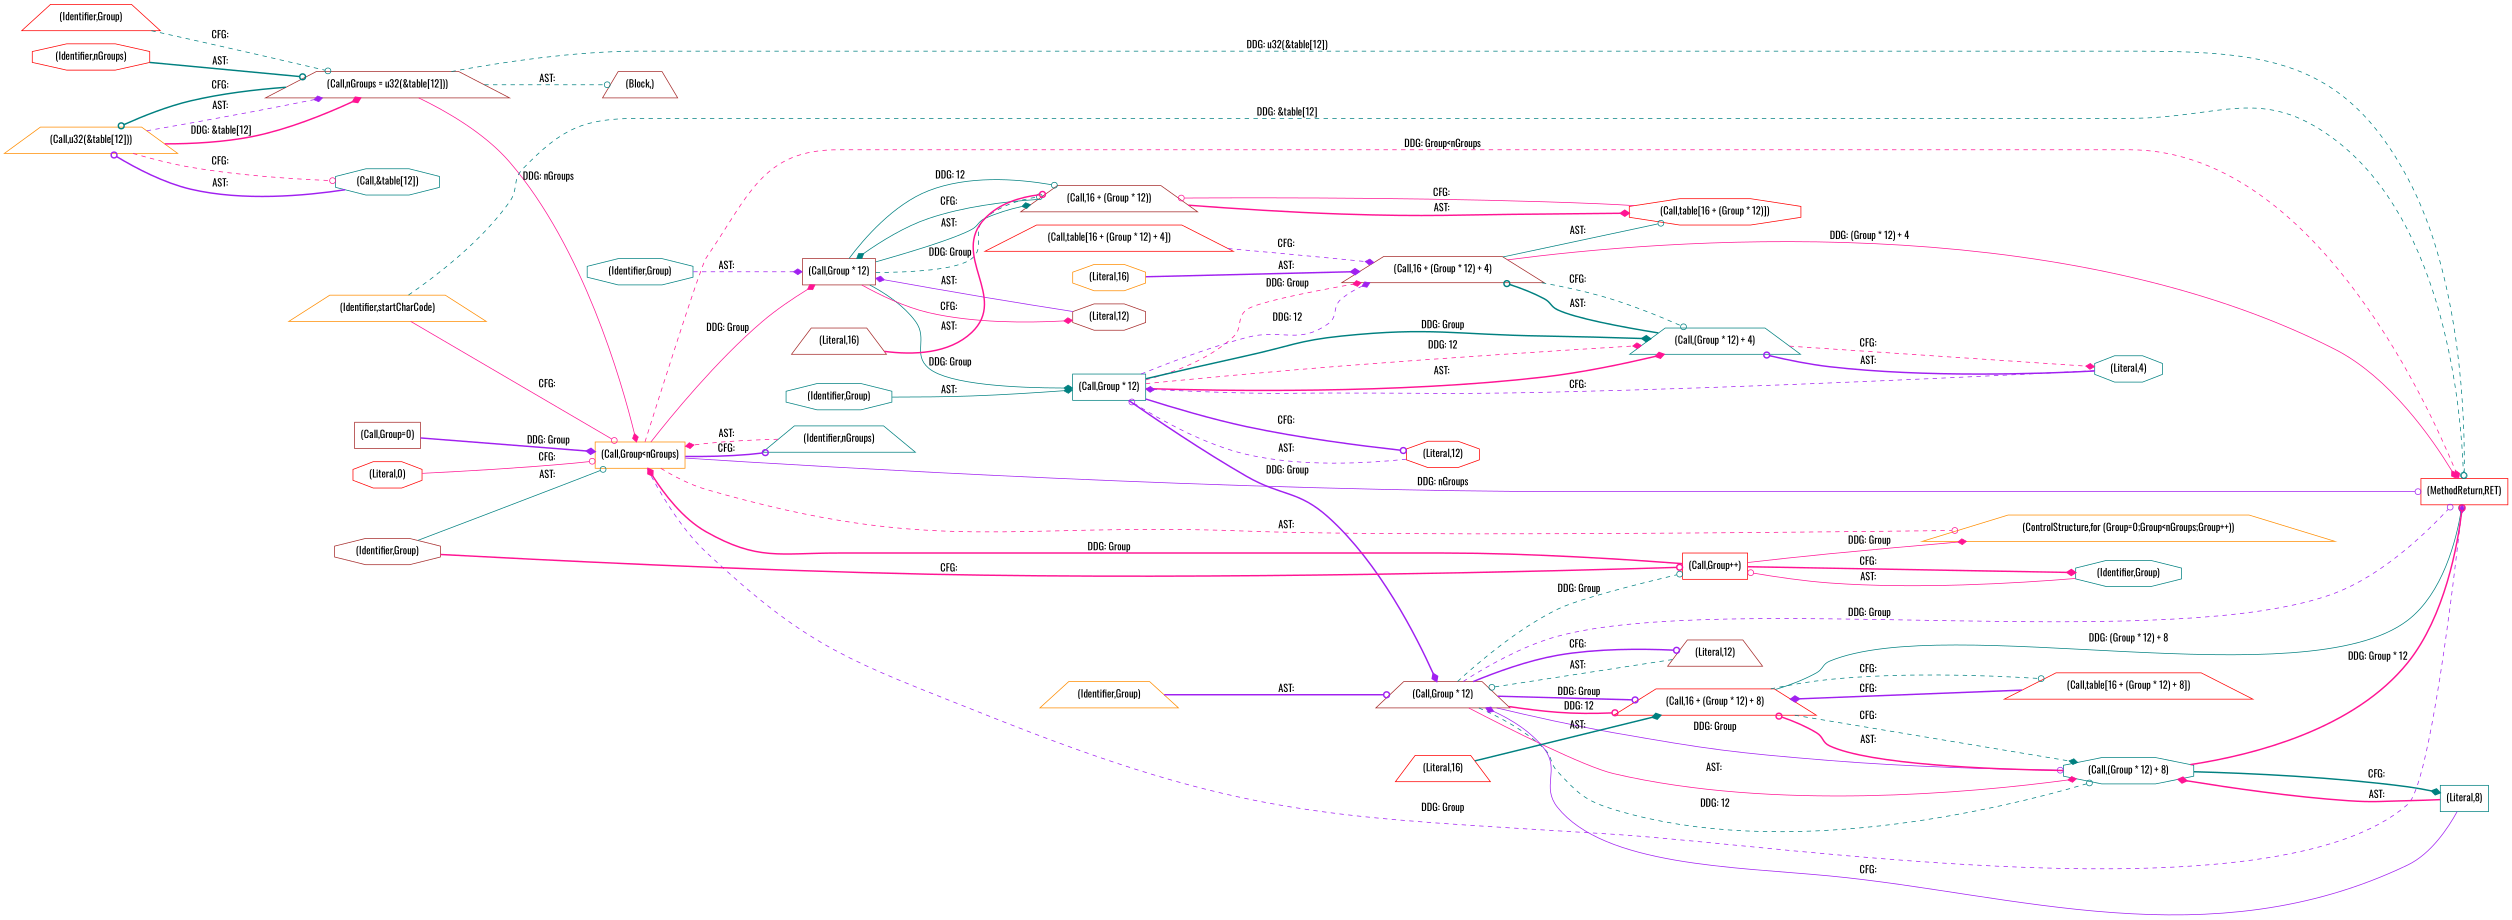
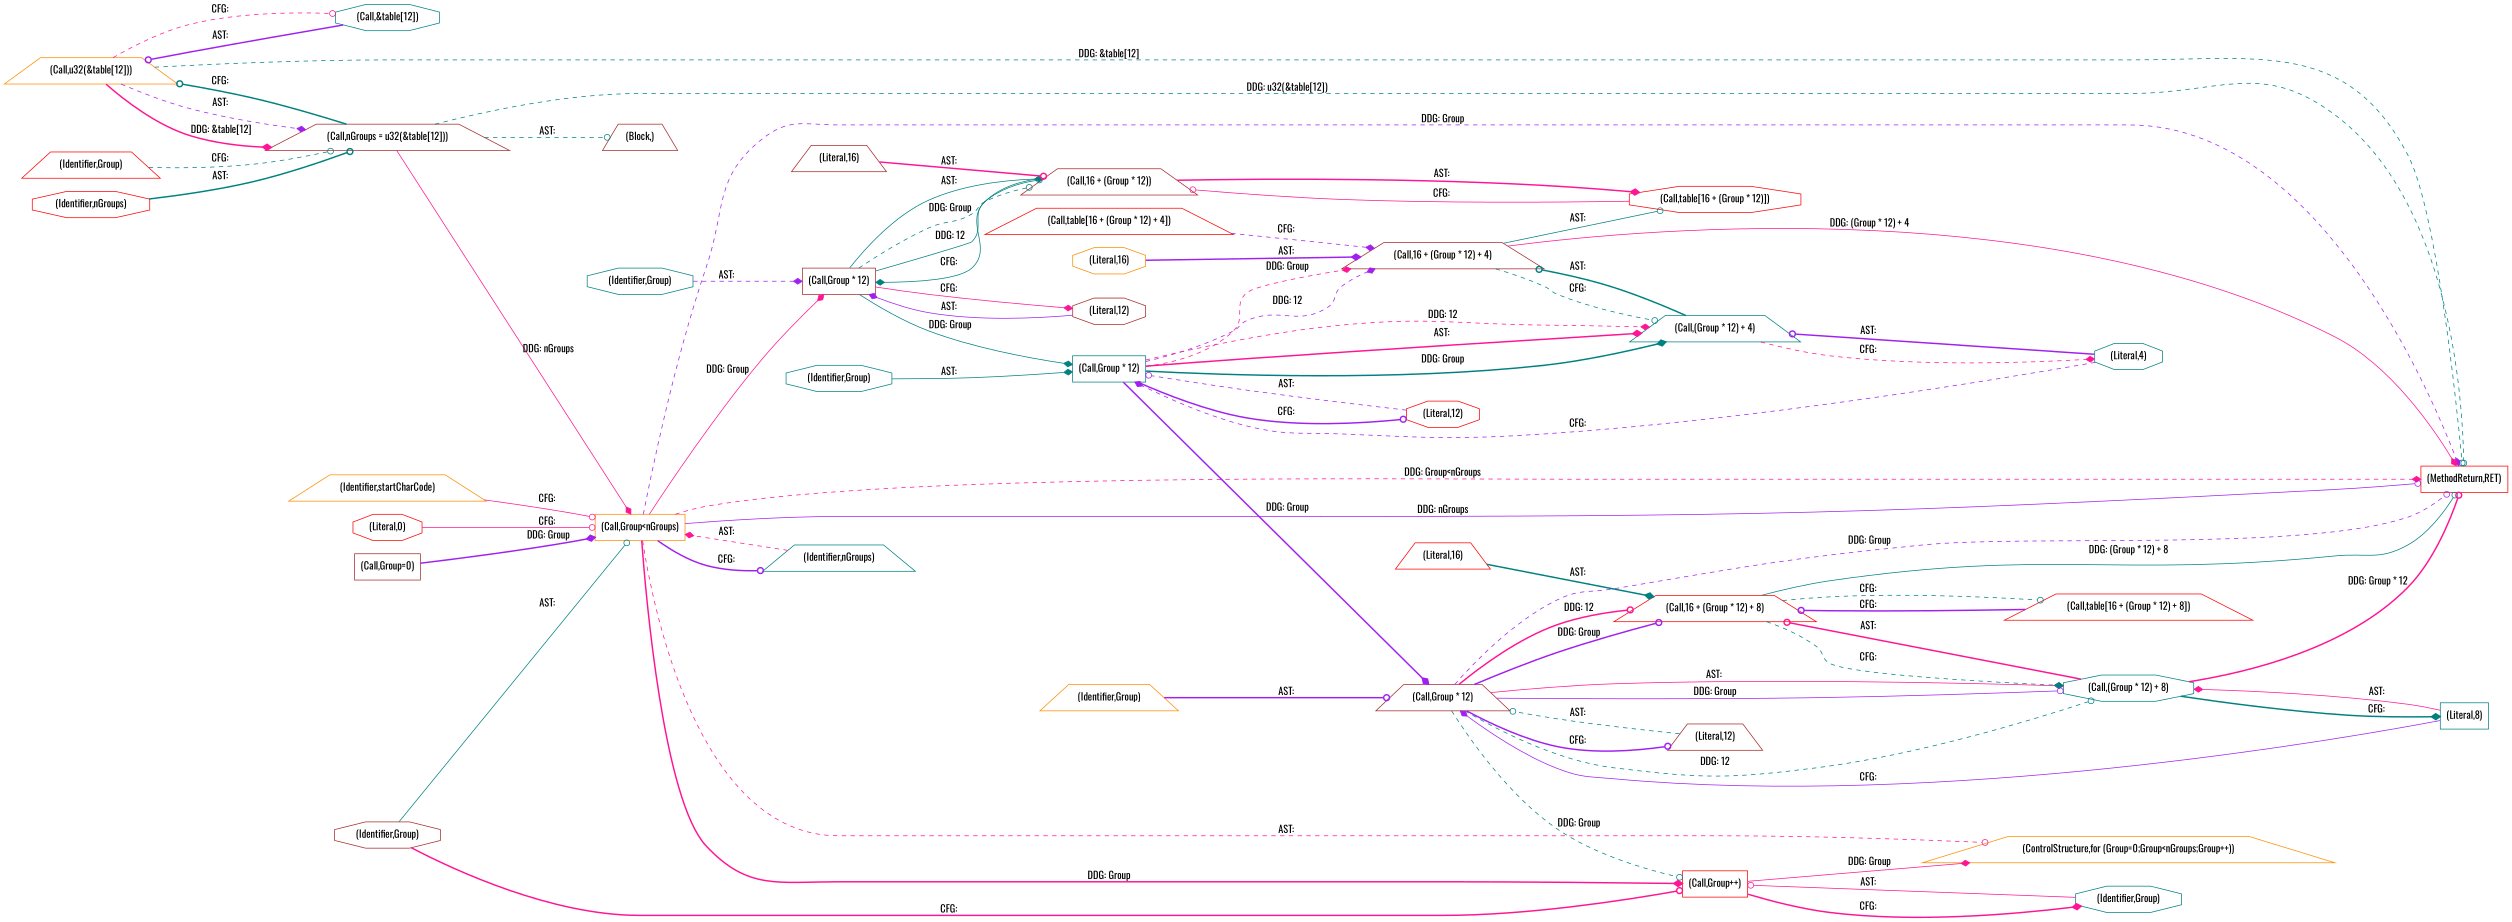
(1521, 118) -> (1455, 60)
(1154, 553) -> (1027, 882)
(1911, 694) -> (1915, 611)
(2313, 798) -> (2322, 696)
